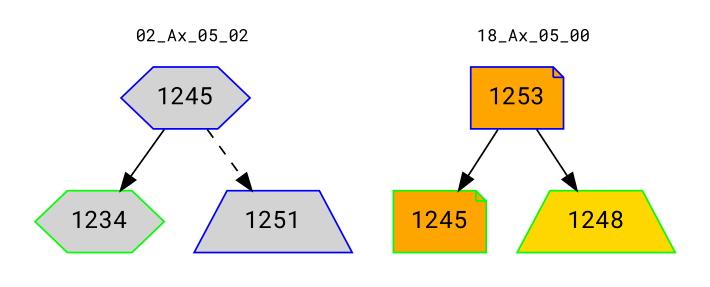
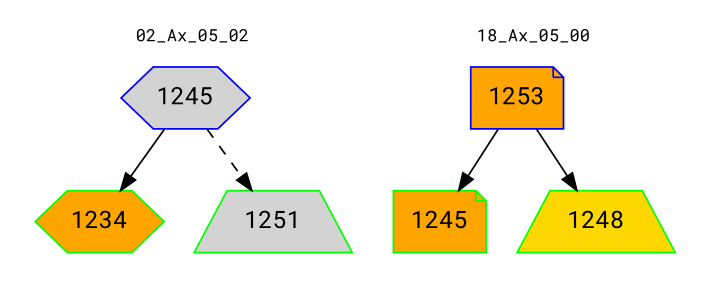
(100, 222) -> (100, 222)
(273, 222) -> (273, 222)
